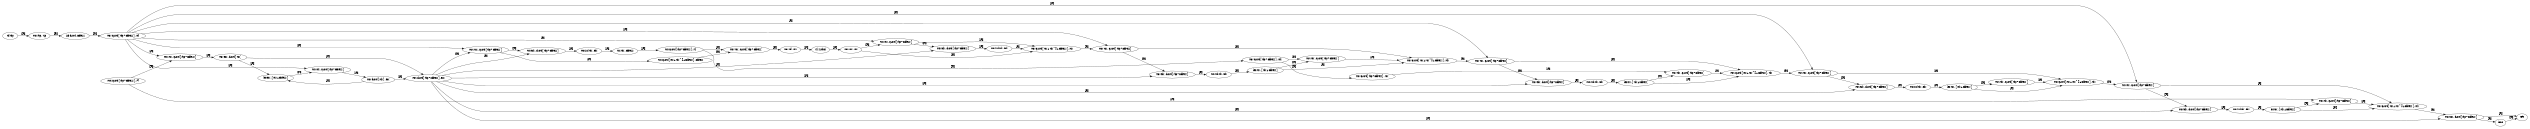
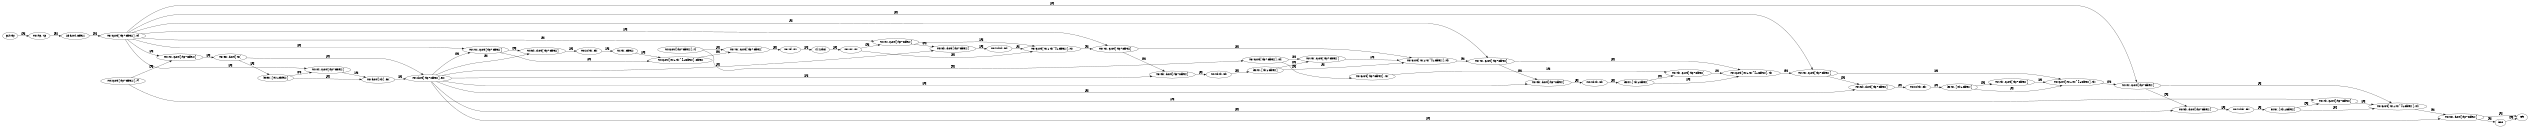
(10, 36) -> (10, 36)
(647, 51) -> (647, 55)
(327, 84) -> (327, 79)
